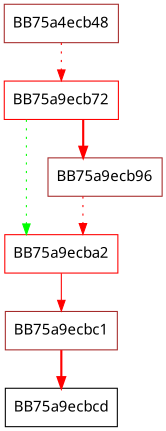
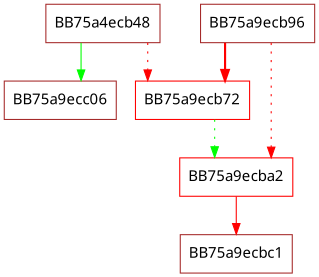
none -> (60, 100)
(83, 133) -> (225, 56)
(61, 407) -> none
